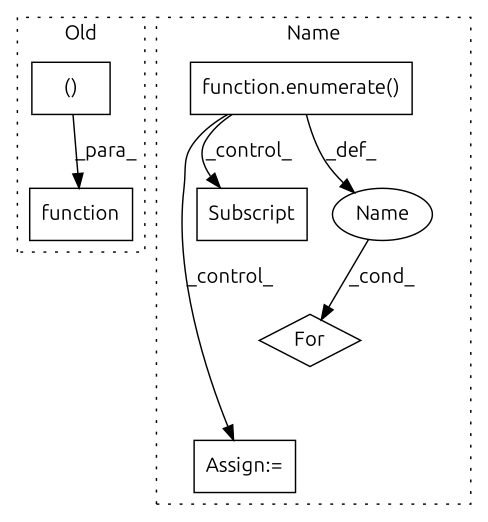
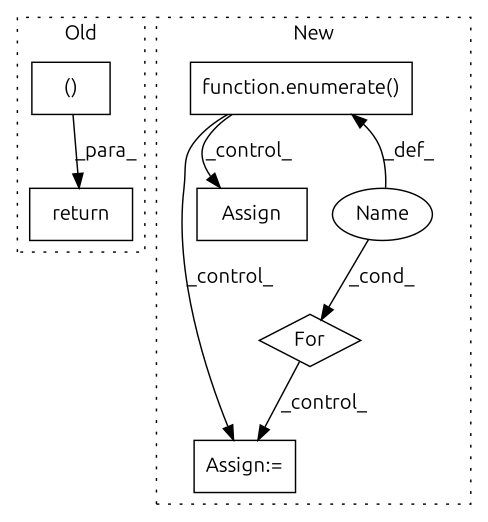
(314, 34) -> (314, 34)
(320, 152) -> (382, 153)
(81, 214) -> (81, 214)
(252, 214) -> (252, 214)
none -> (282, 394)
